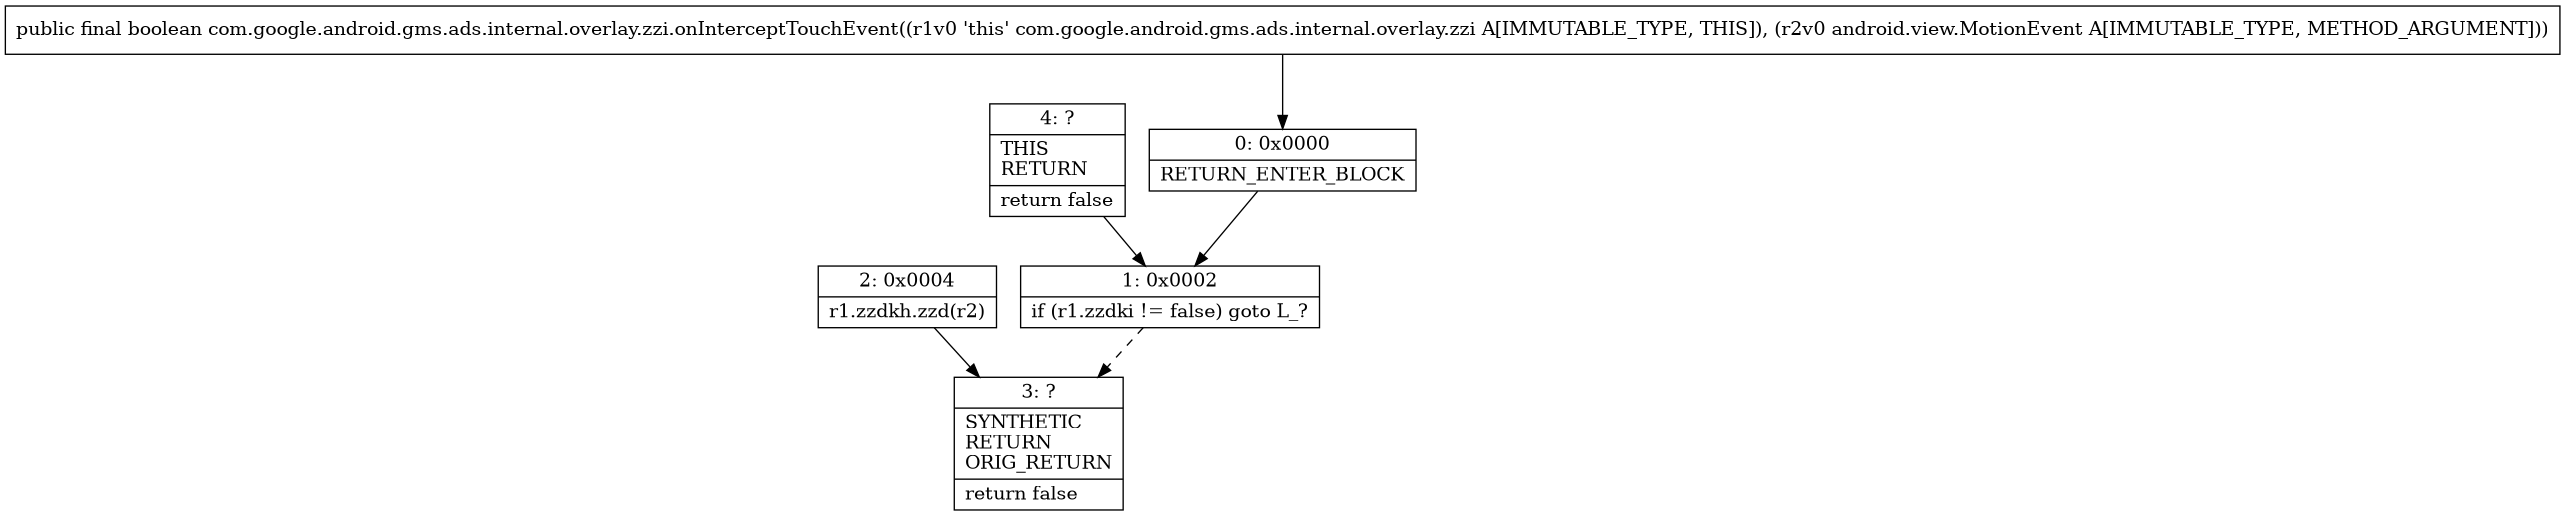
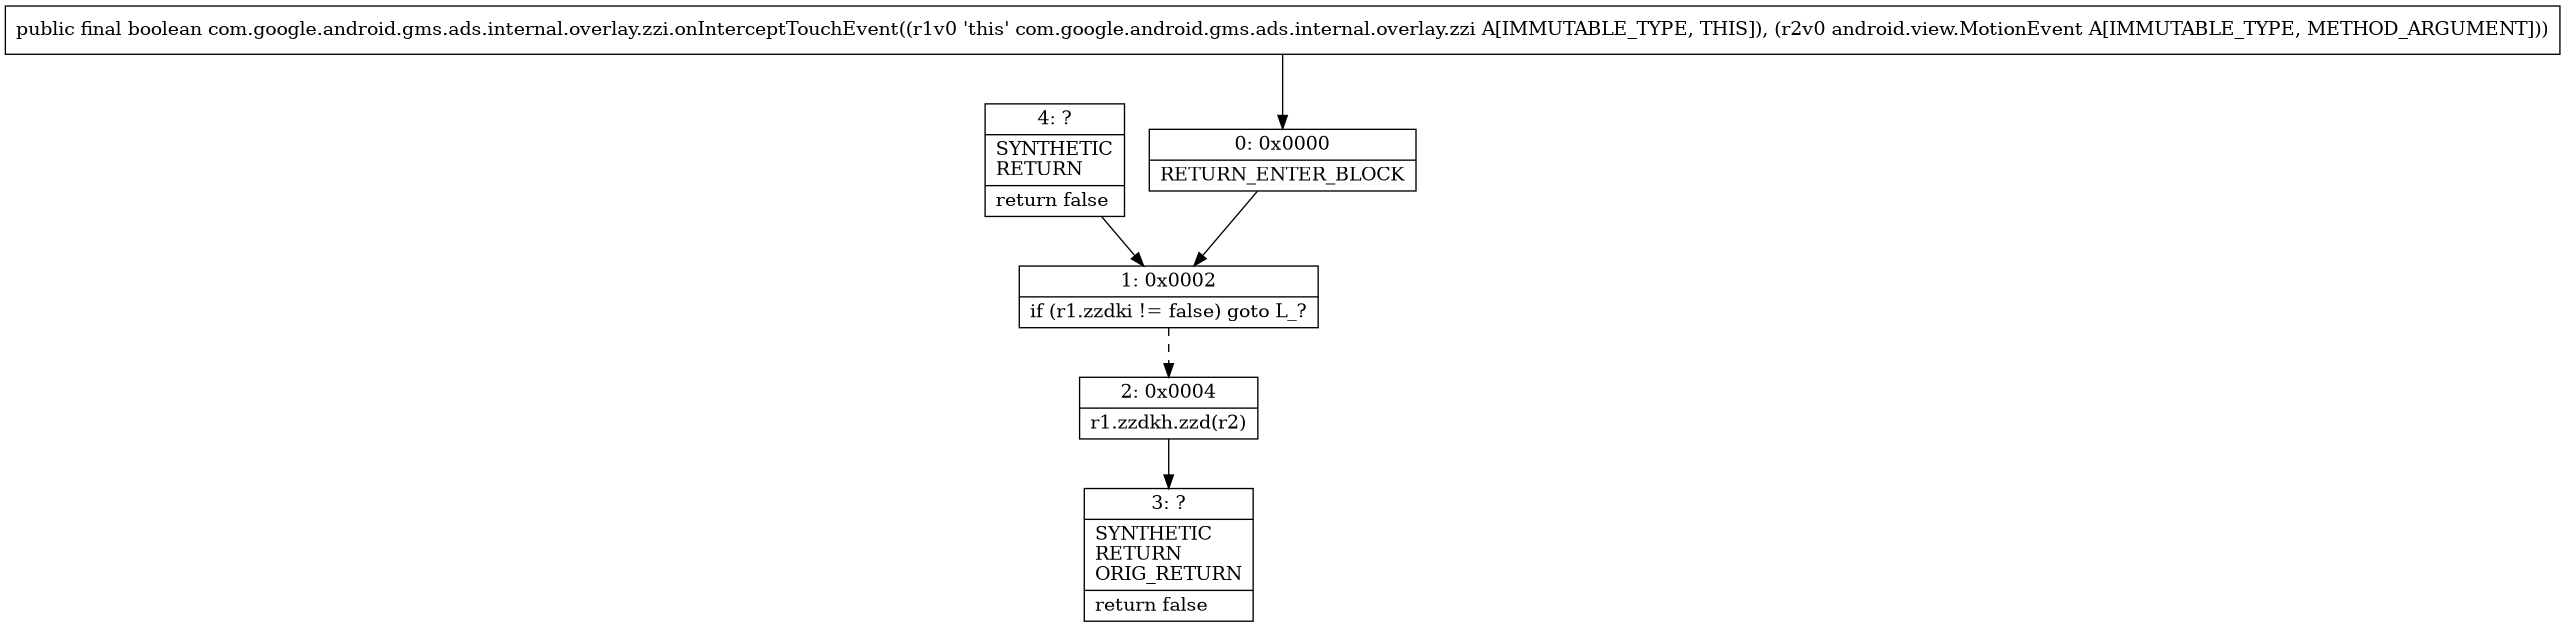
(1025, 149) -> (1055, 149)
(1125, 347) -> (1169, 346)
